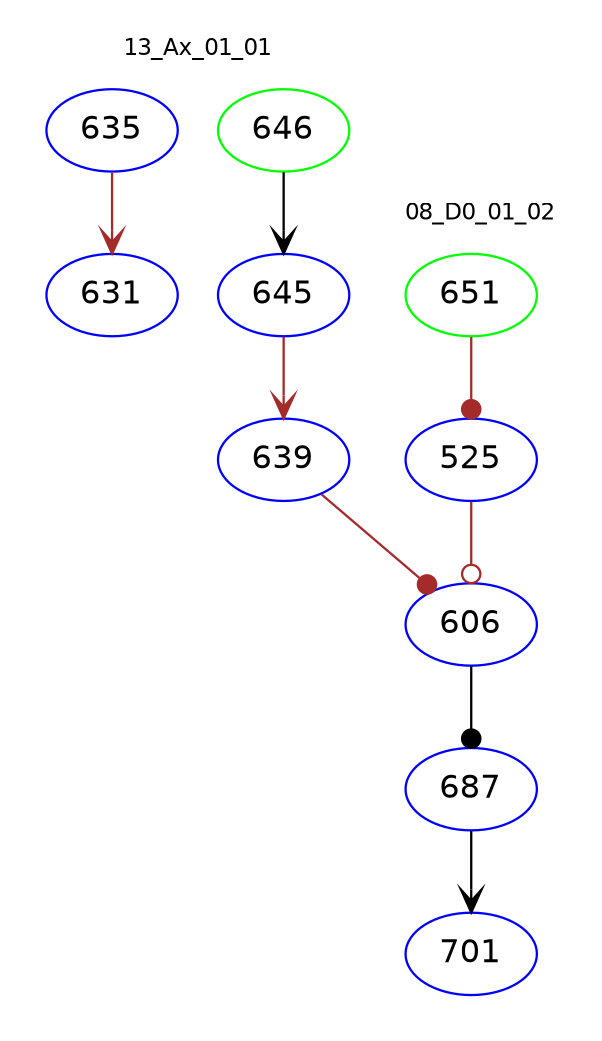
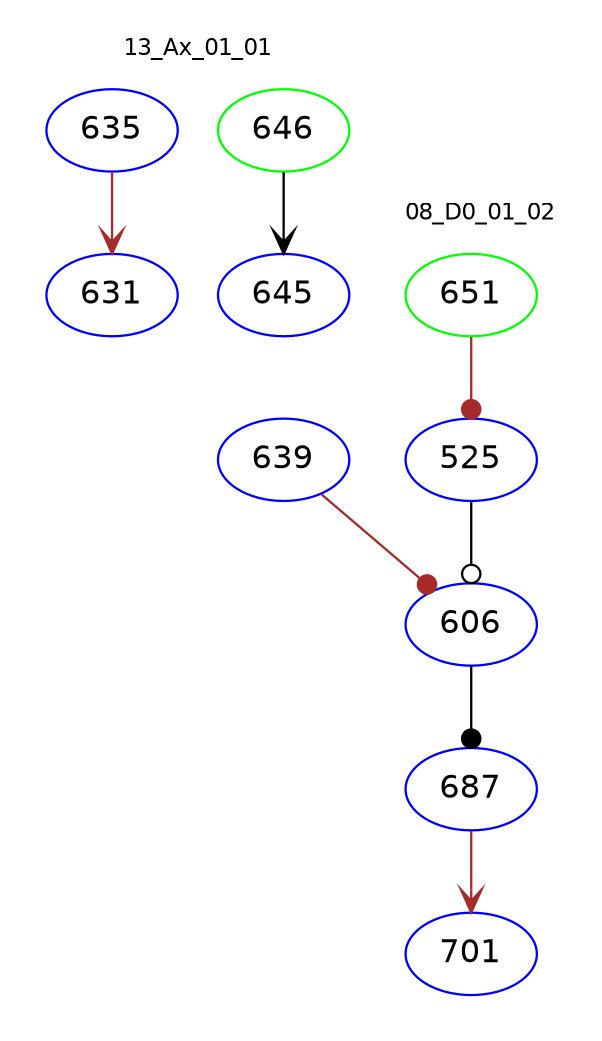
(284, 366) -> none
(471, 533) -> (471, 533)
(471, 860) -> (471, 860)
